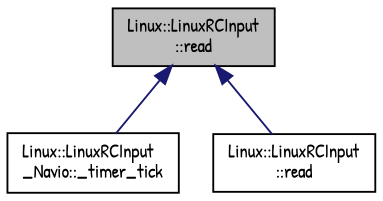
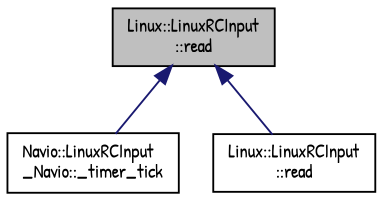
(93, 163) -> (93, 163)
